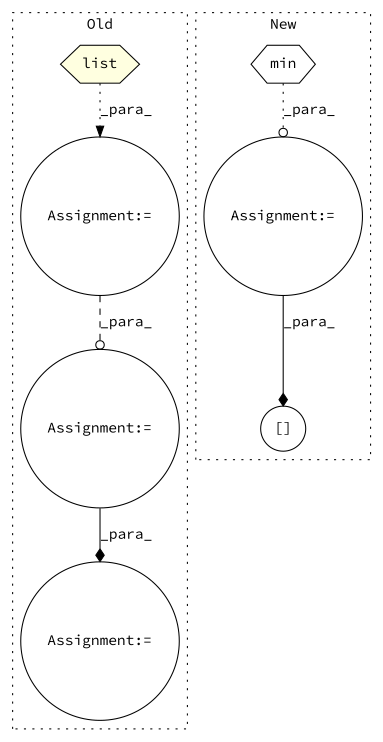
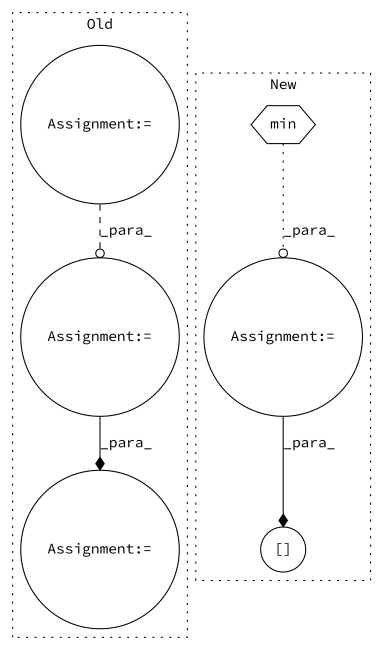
(100, 64) -> none
